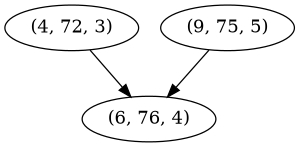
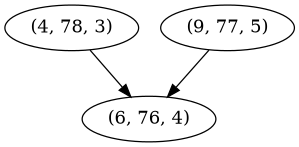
(72, 28) -> (72, 28)
(228, 28) -> (228, 28)
